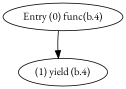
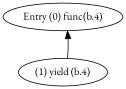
(58, 41) -> (68, 48)
